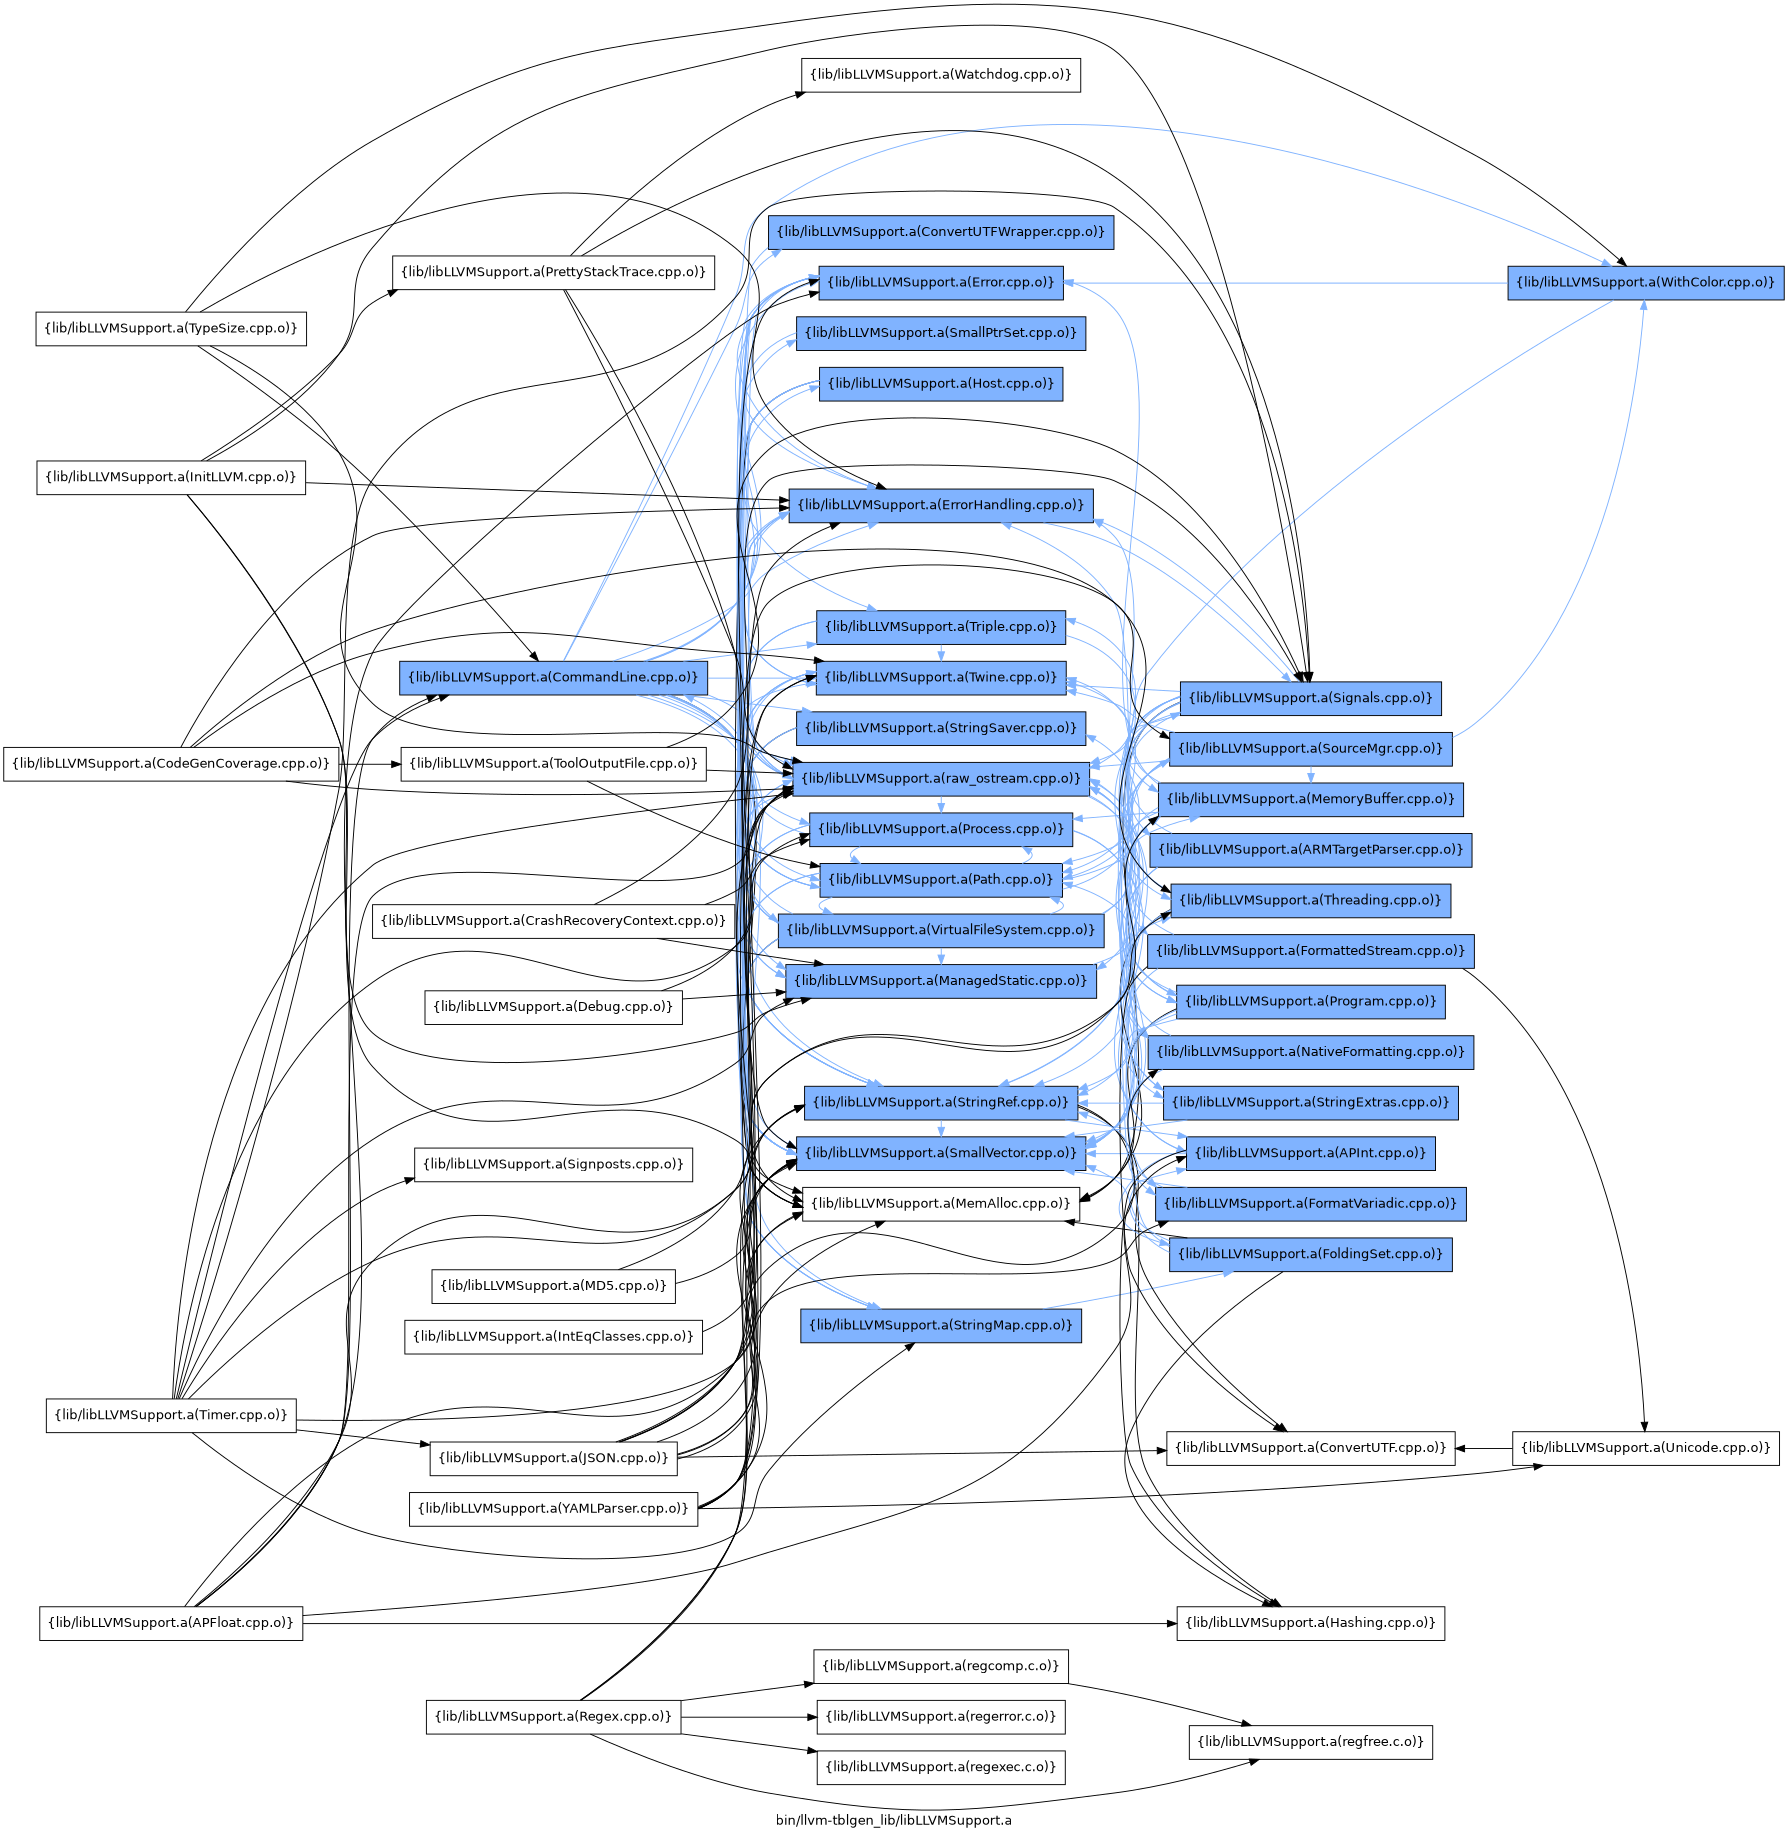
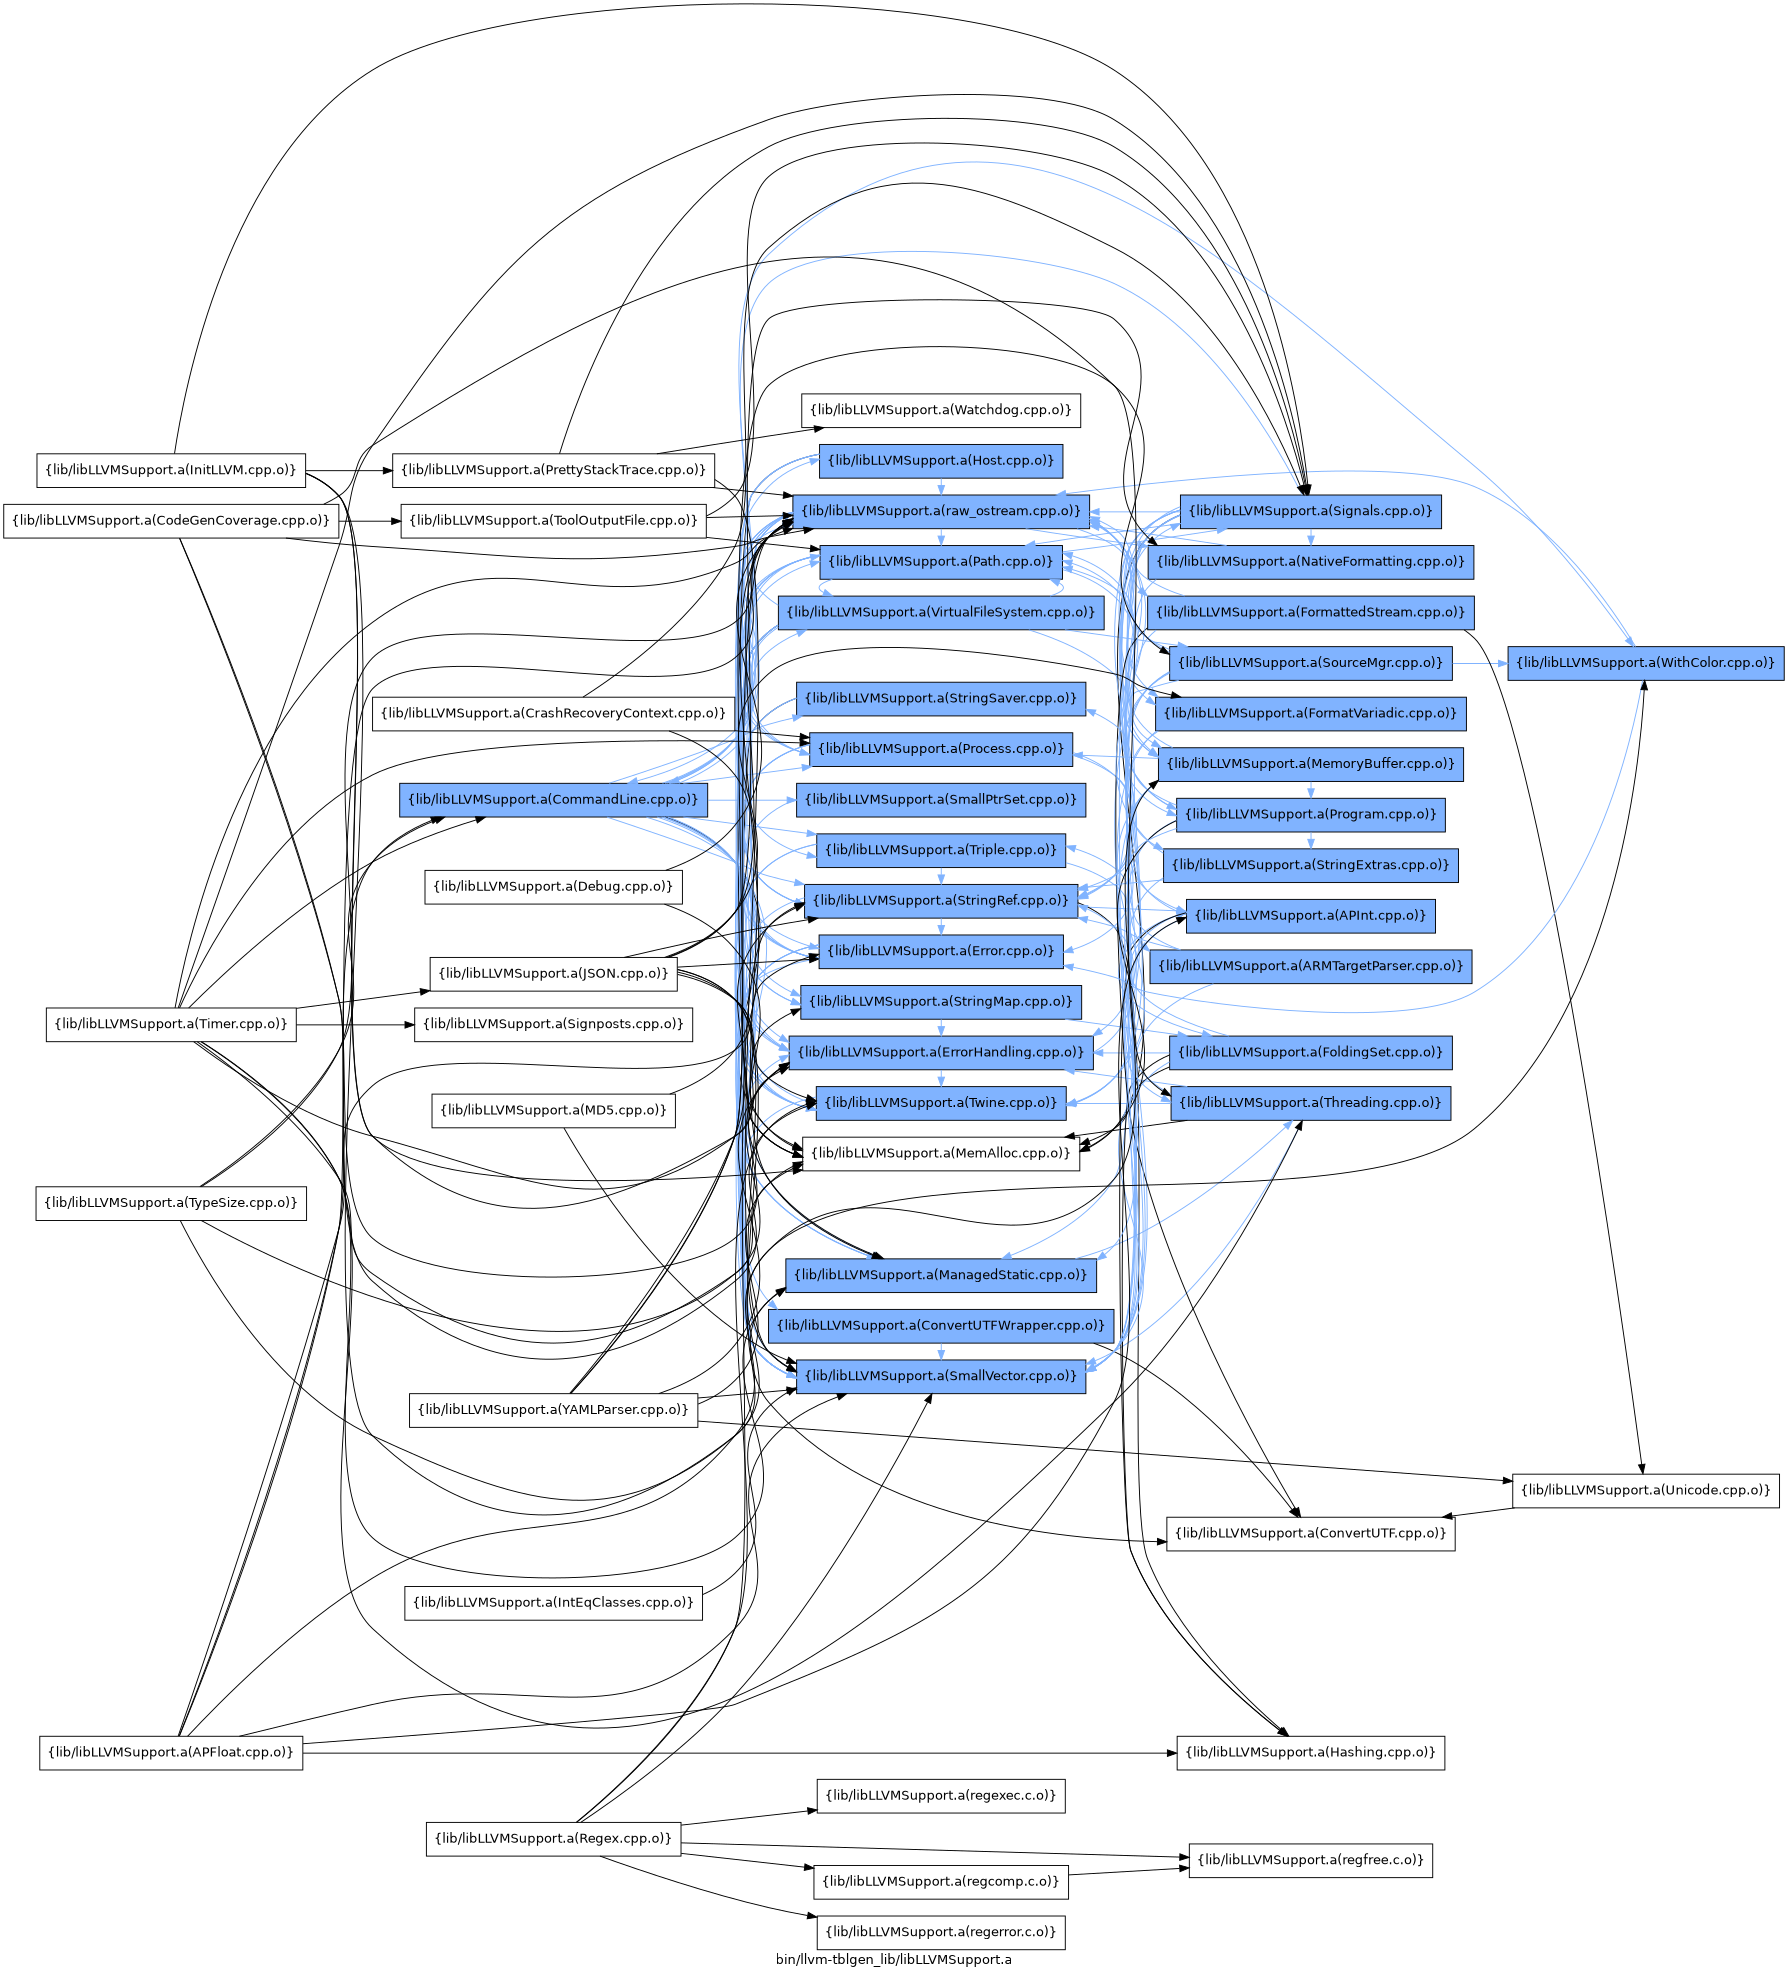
none -> (789, 271)
(1131, 1073) -> (1130, 1032)
(1147, 1278) -> (1203, 1414)
